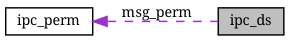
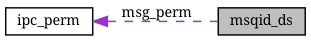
(251, 21) -> (262, 21)
